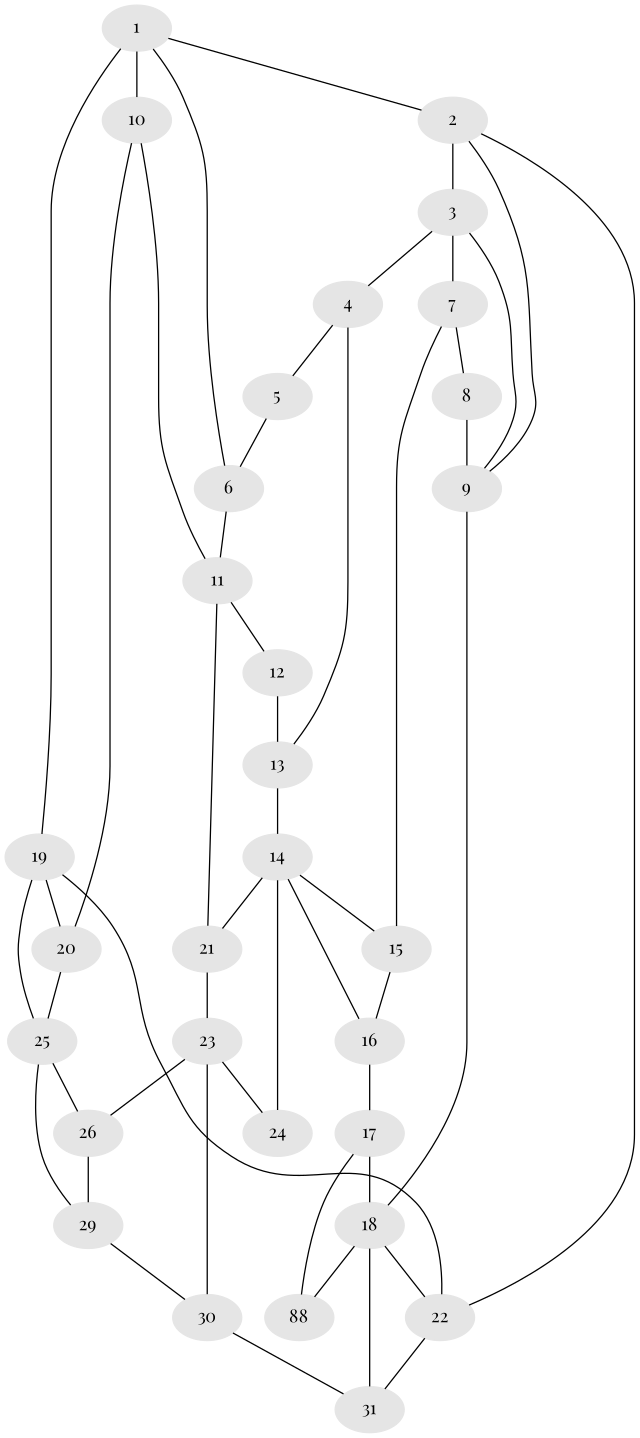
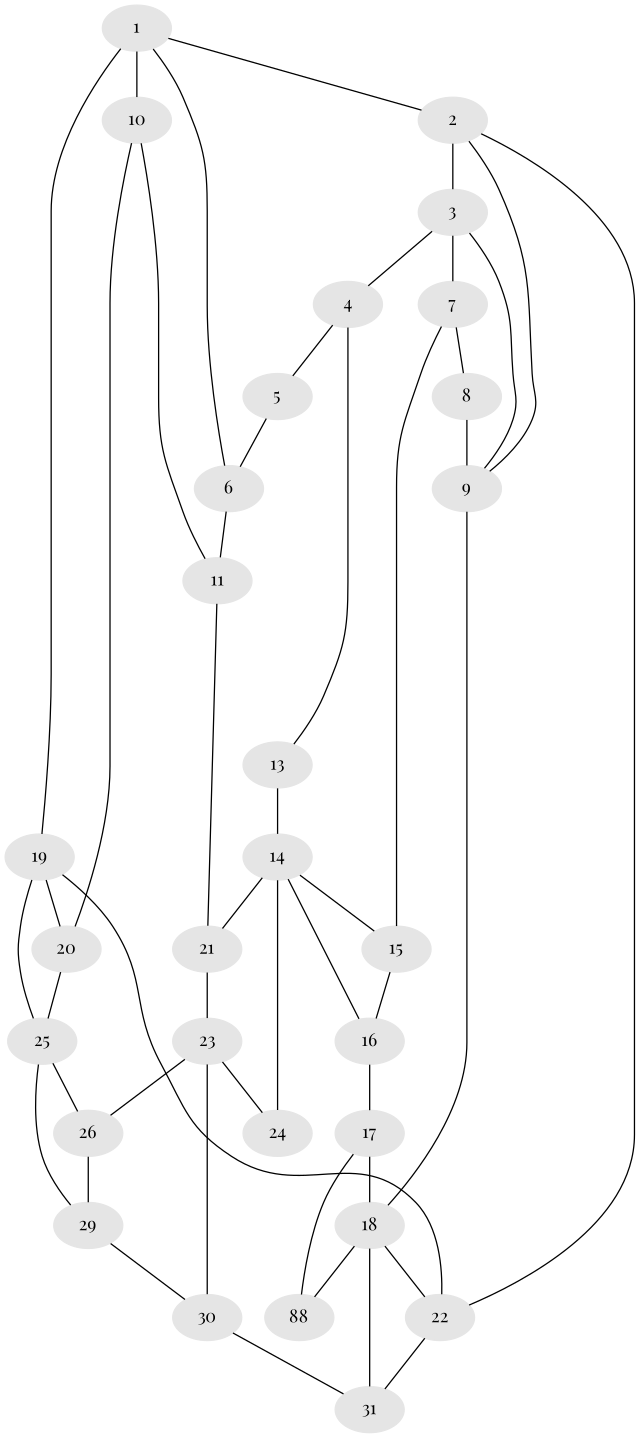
(278, 673) -> none
